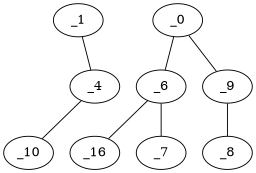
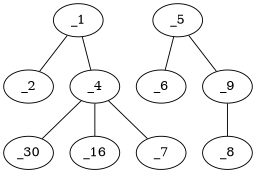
(178, 20) -> (178, 20)
none -> (29, 87)
(128, 120) -> (95, 120)
(161, 120) -> (128, 120)
(29, 153) -> (29, 153)
